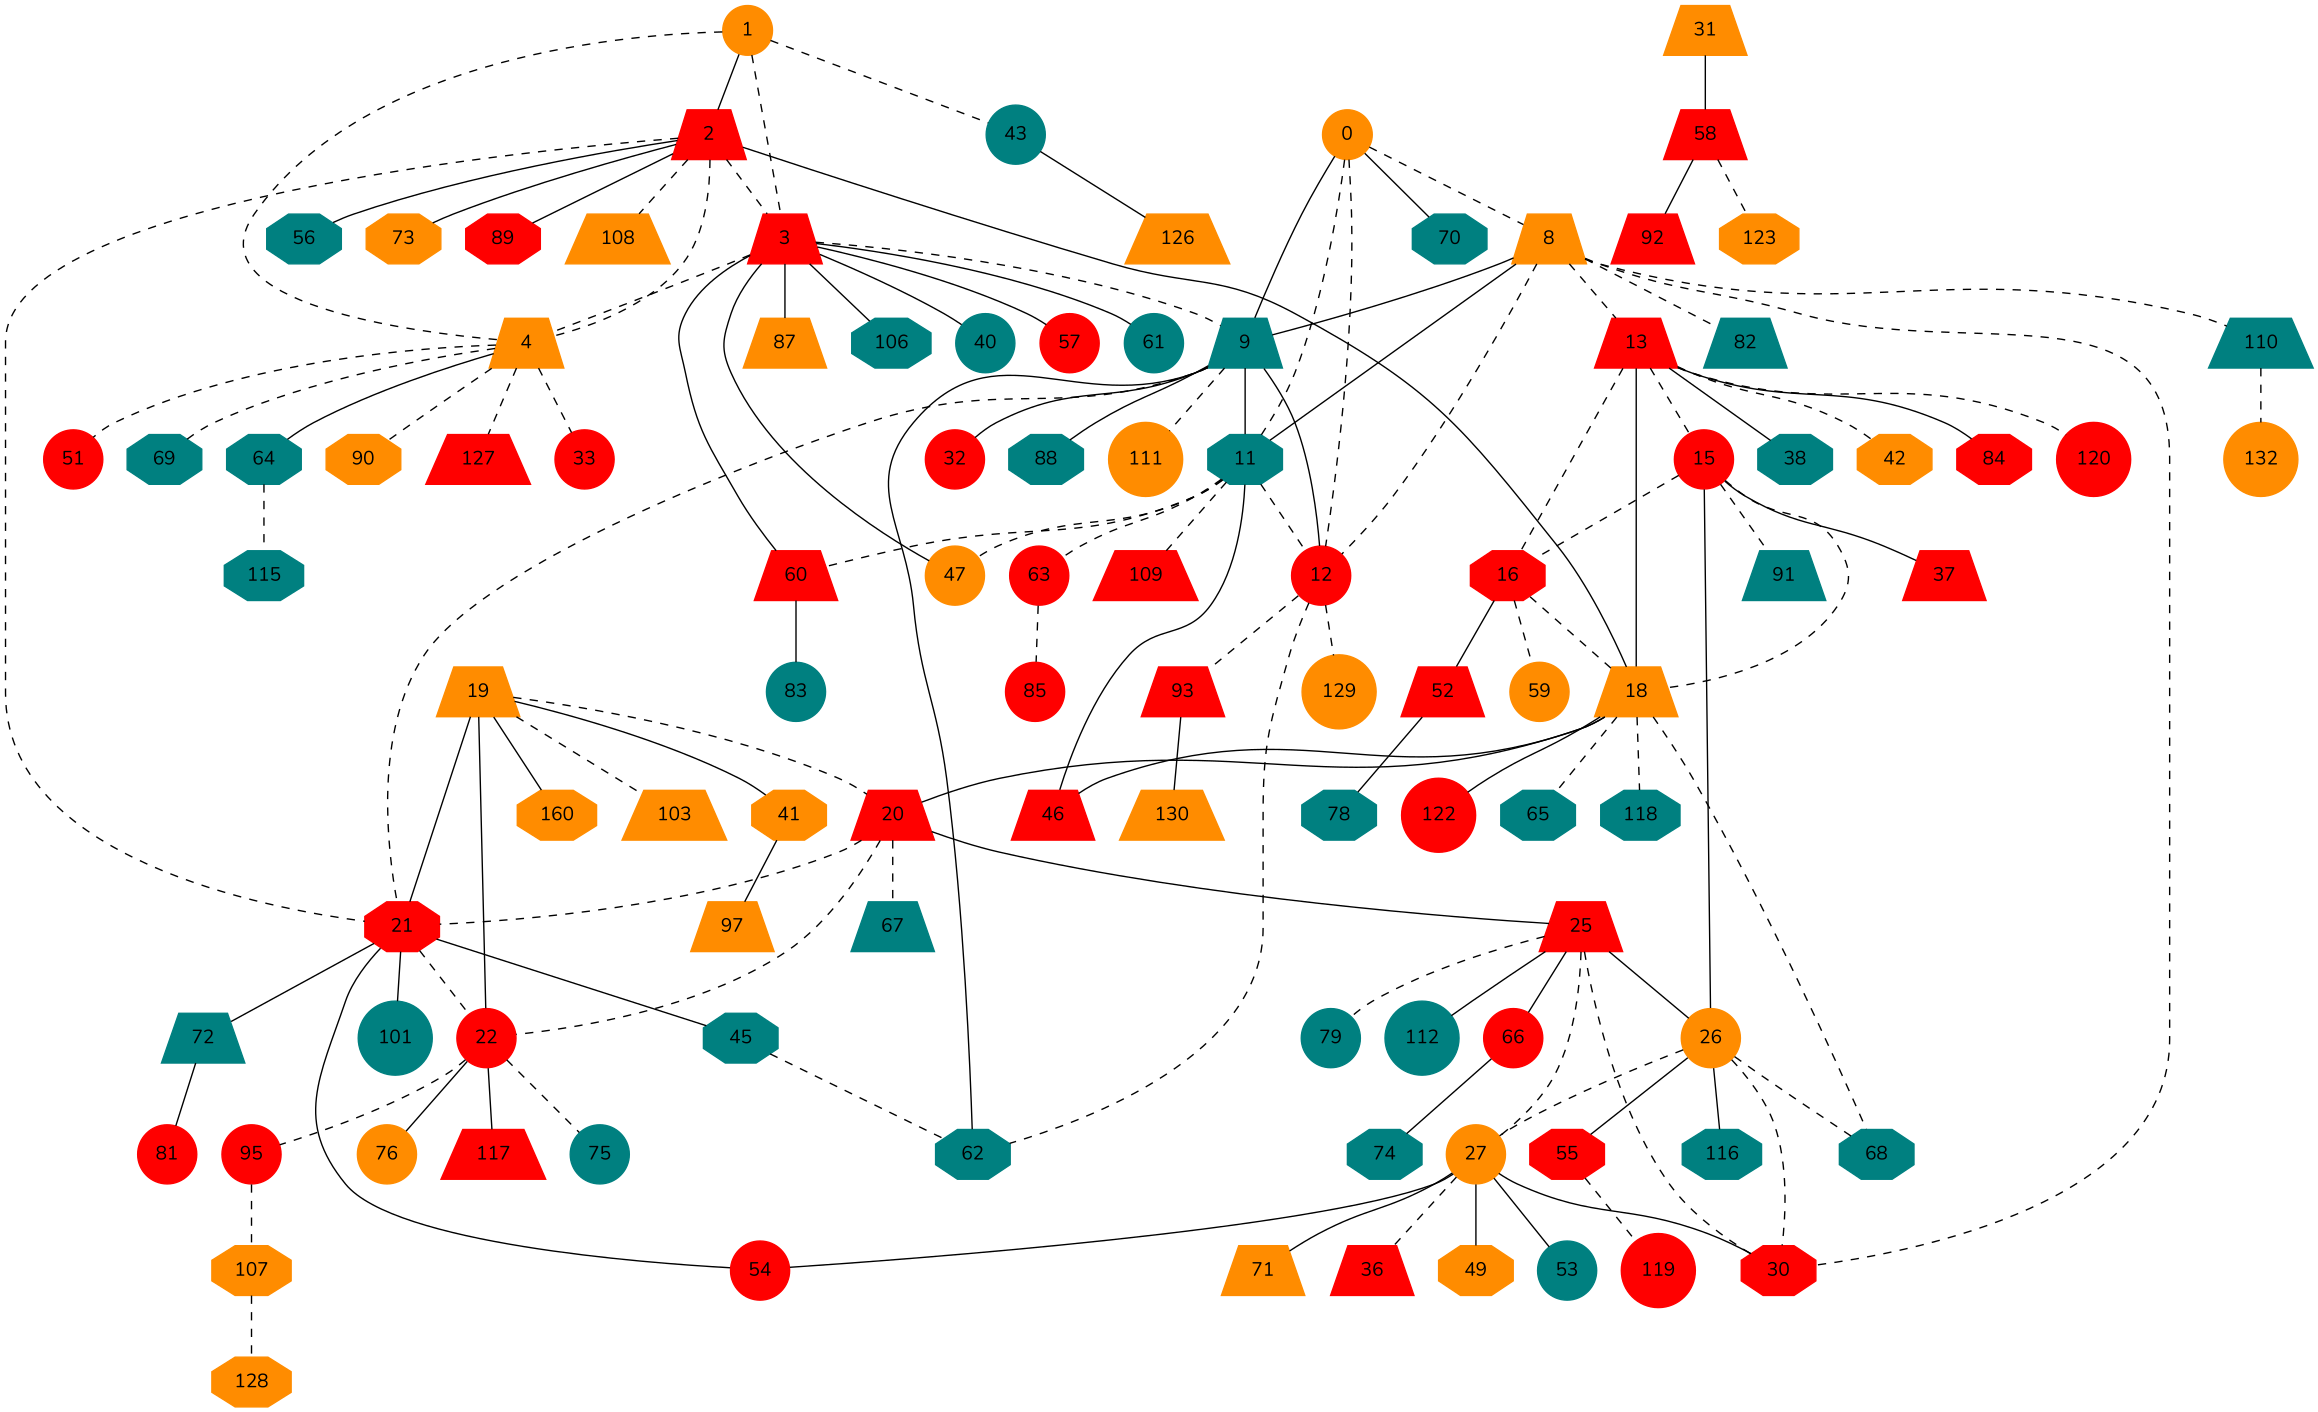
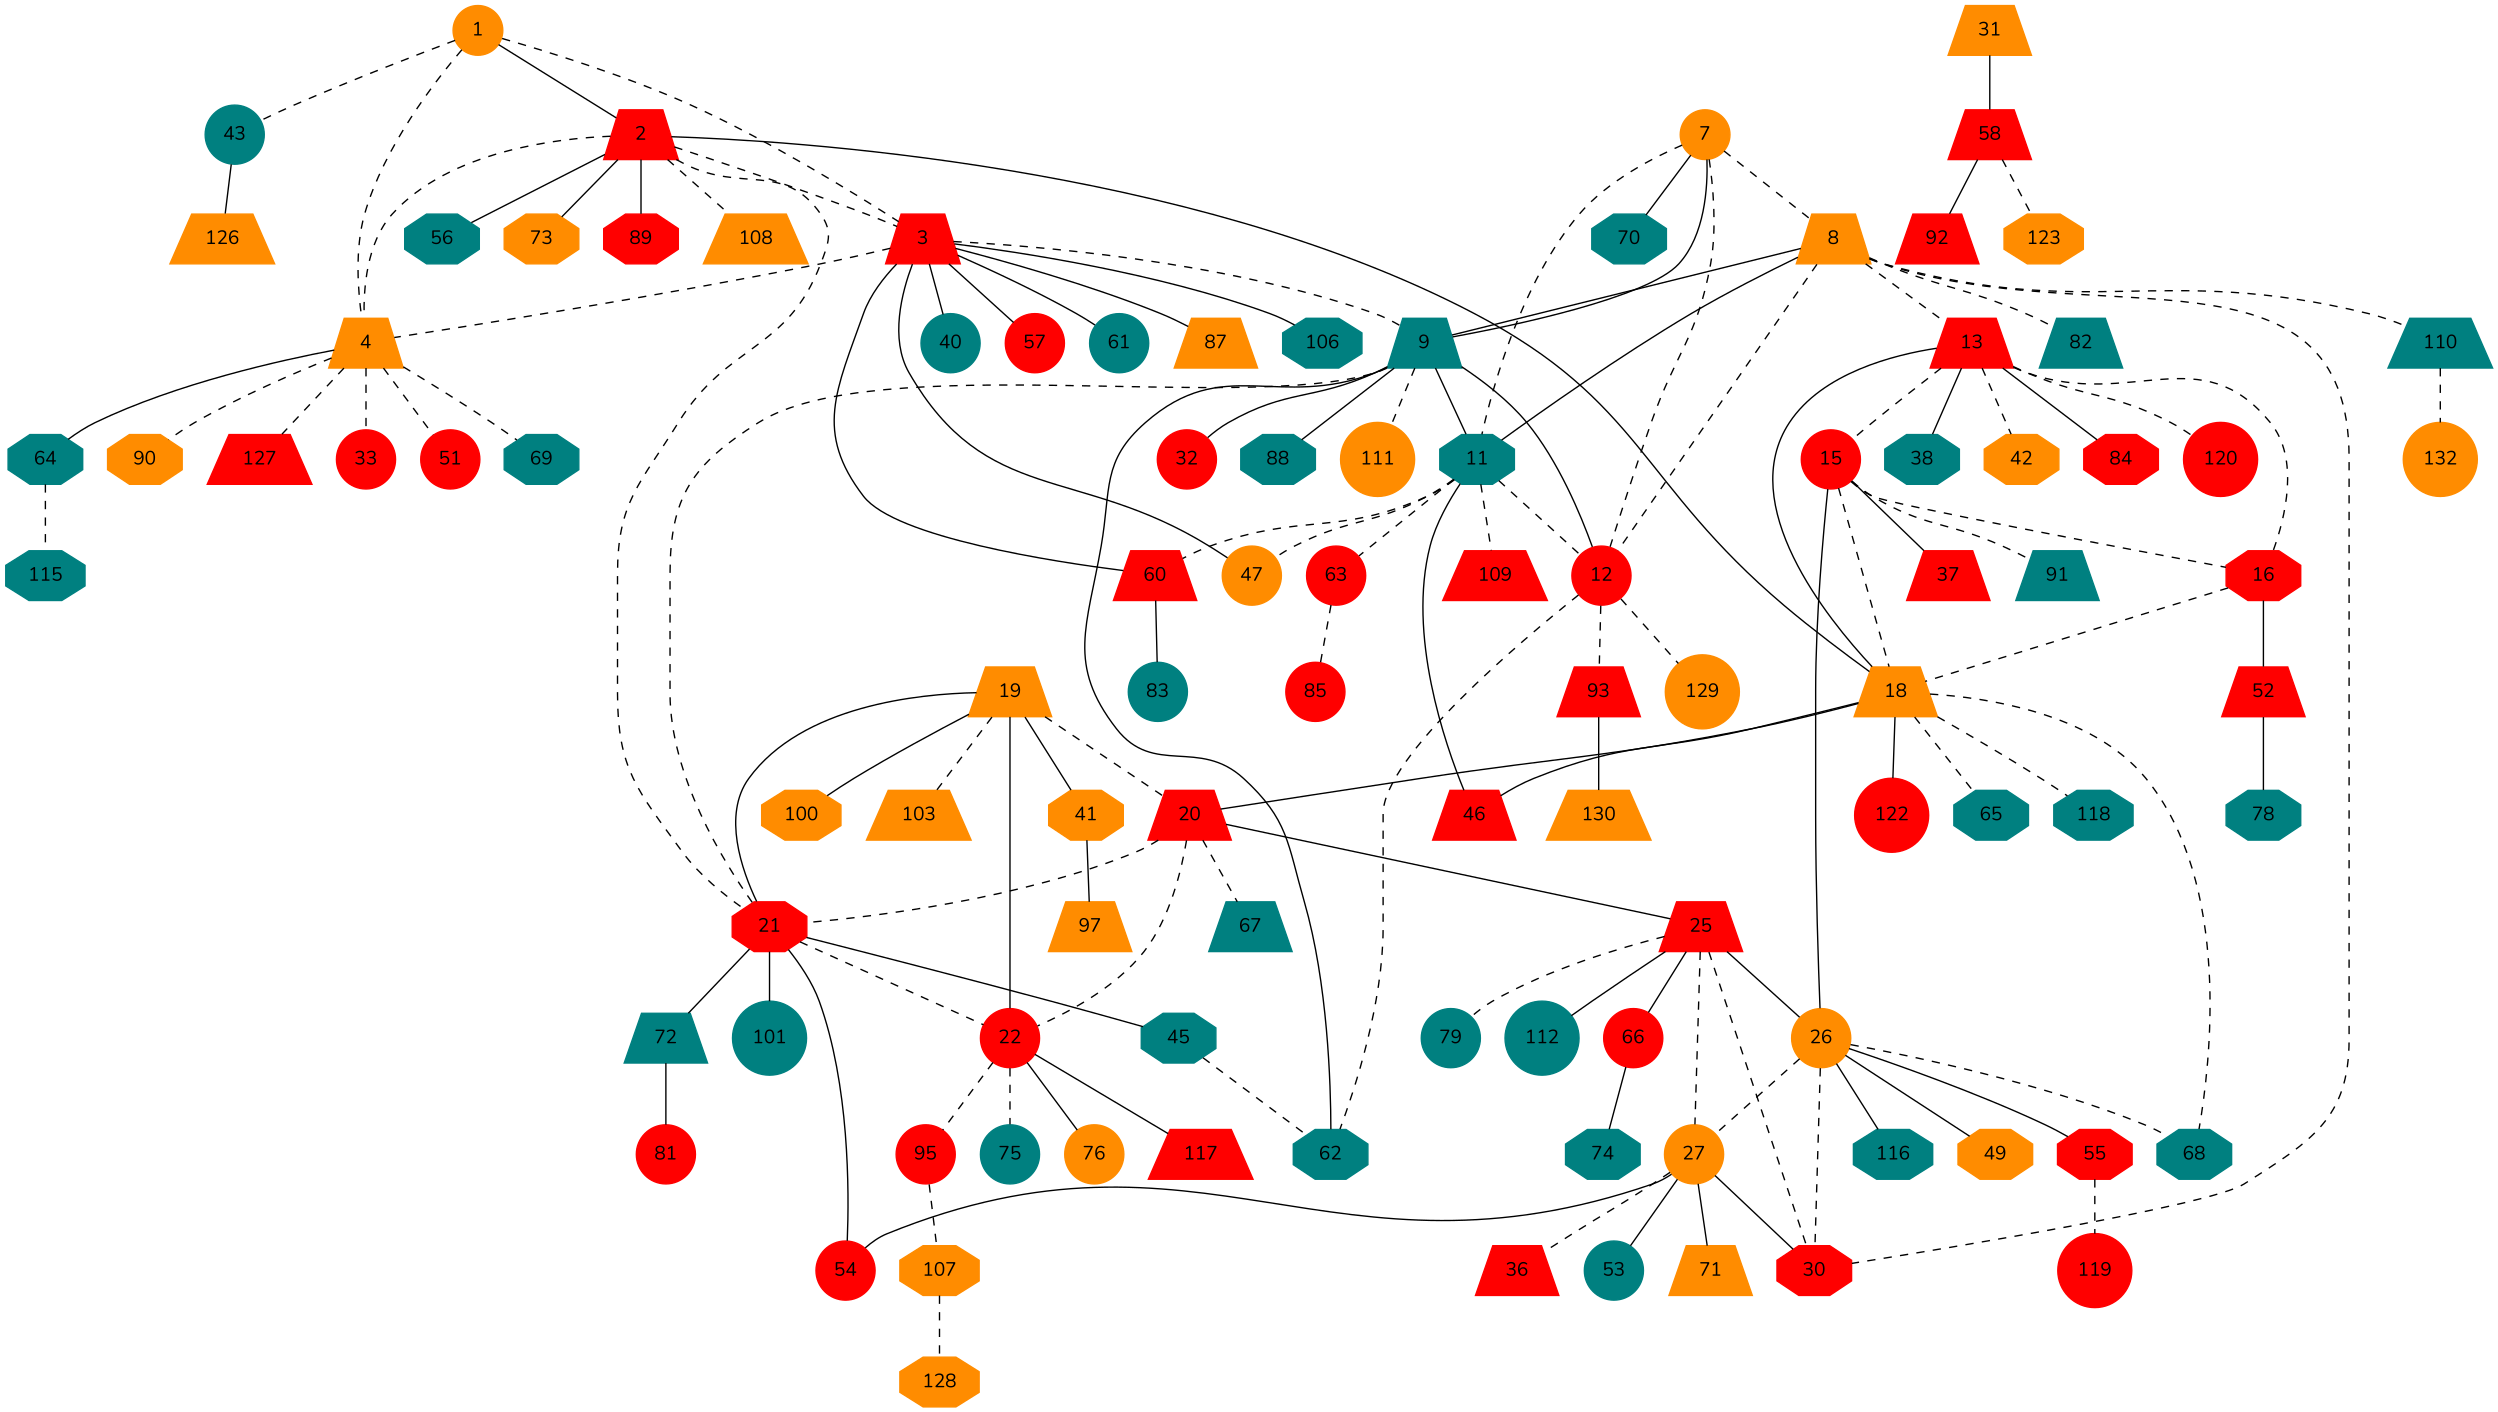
(1347, 135) -> (1705, 135)
(1539, 692) -> none
(557, 815) -> (801, 815)
(1476, 1215) -> (1907, 1096)
